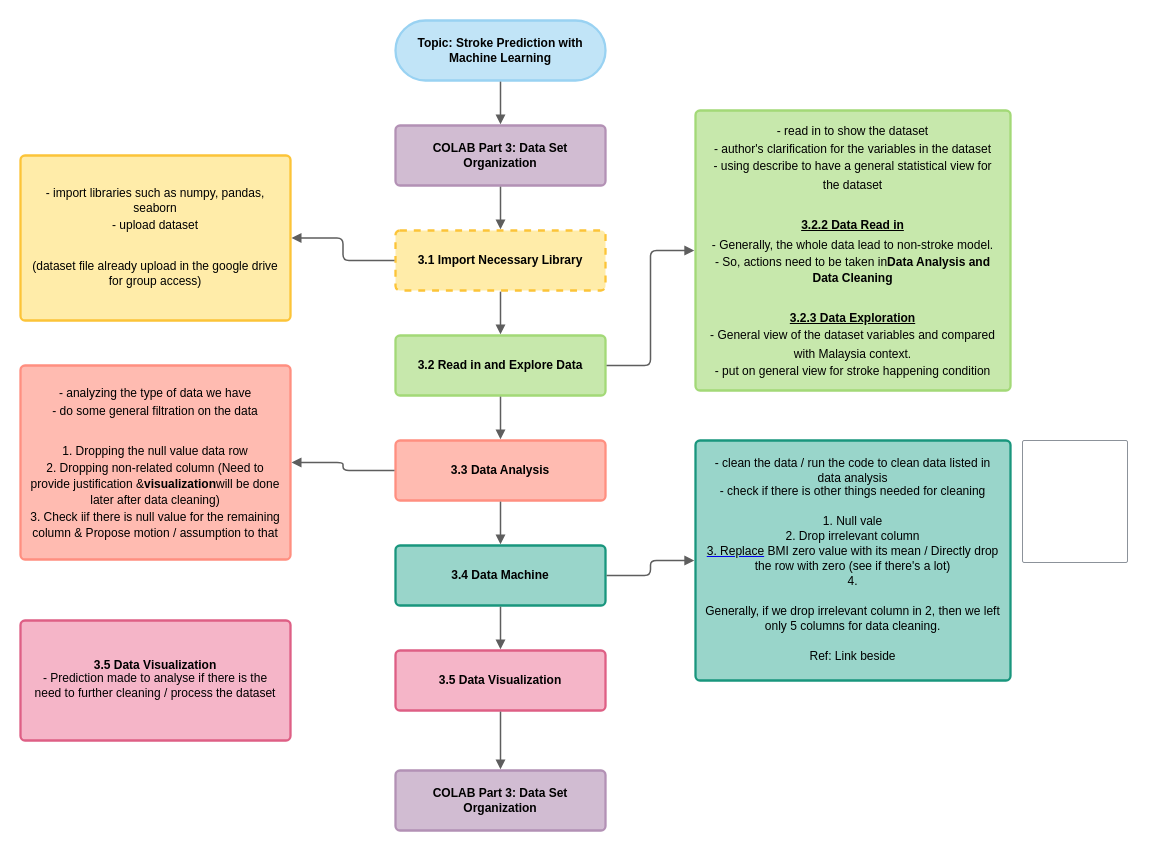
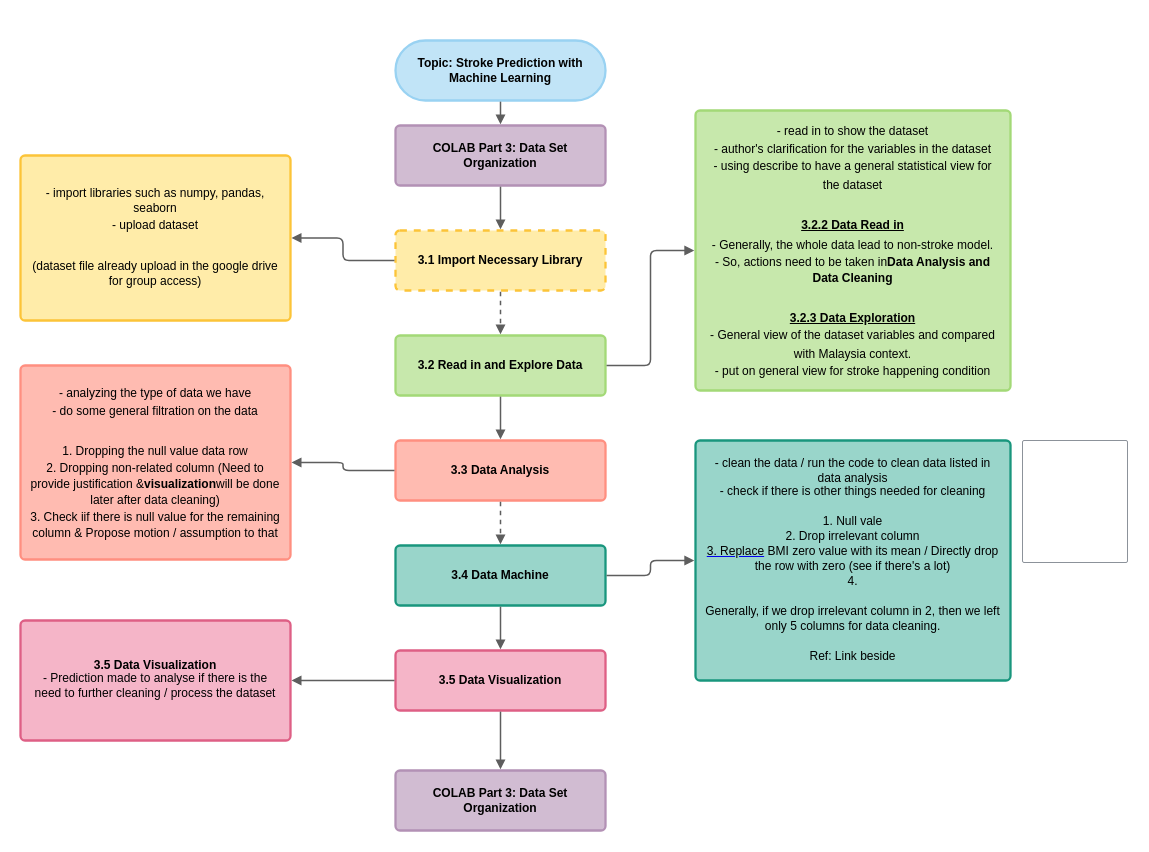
(501, 51) -> (501, 71)
(501, 309) -> (501, 309)
(501, 519) -> (501, 519)
none -> (348, 681)
